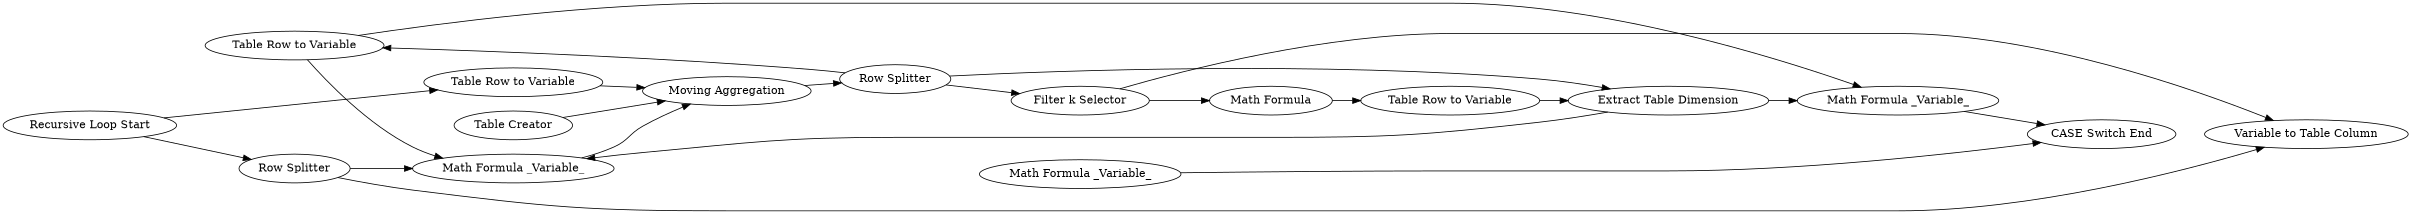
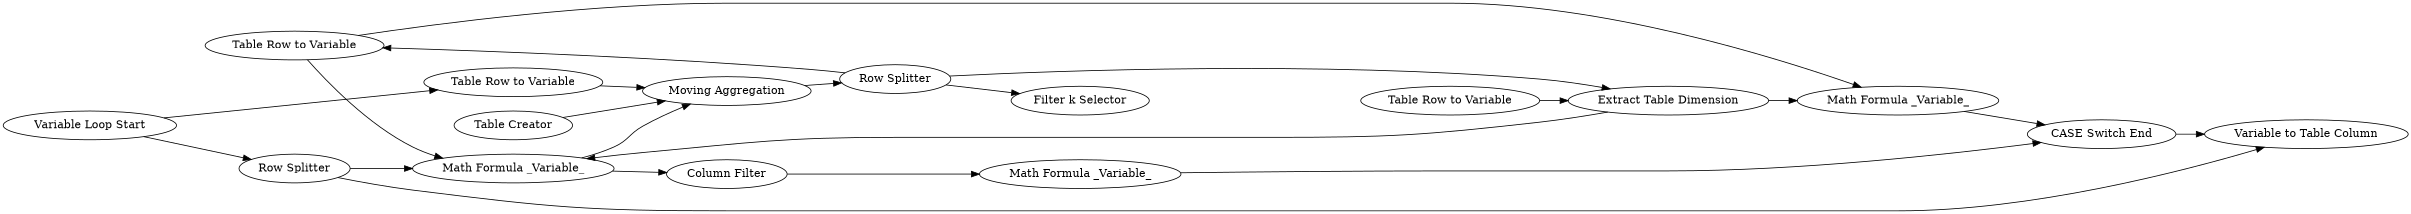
(1725, 34) -> (2186, 134)
(1271, 101) -> none
(90, 125) -> (90, 125)
none -> (727, 174)
